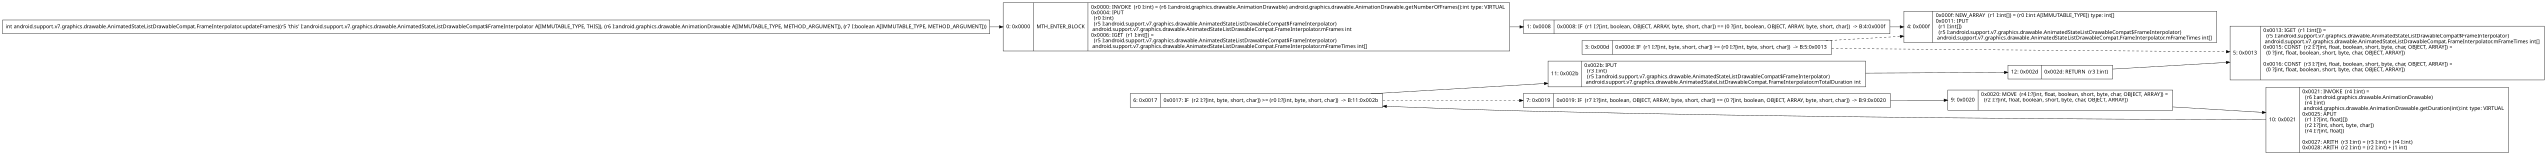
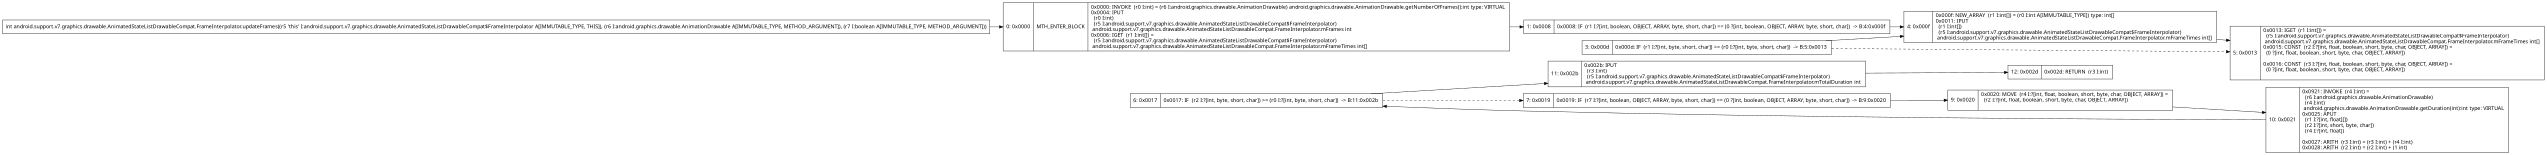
(1863, 39) -> (1863, 39)
(2169, 66) -> (2221, 40)
(2337, 92) -> (2337, 92)
